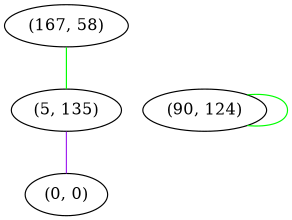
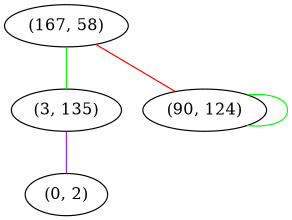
none -> (135, 68)
(66, 110) -> (66, 110)
(66, 195) -> (66, 195)
